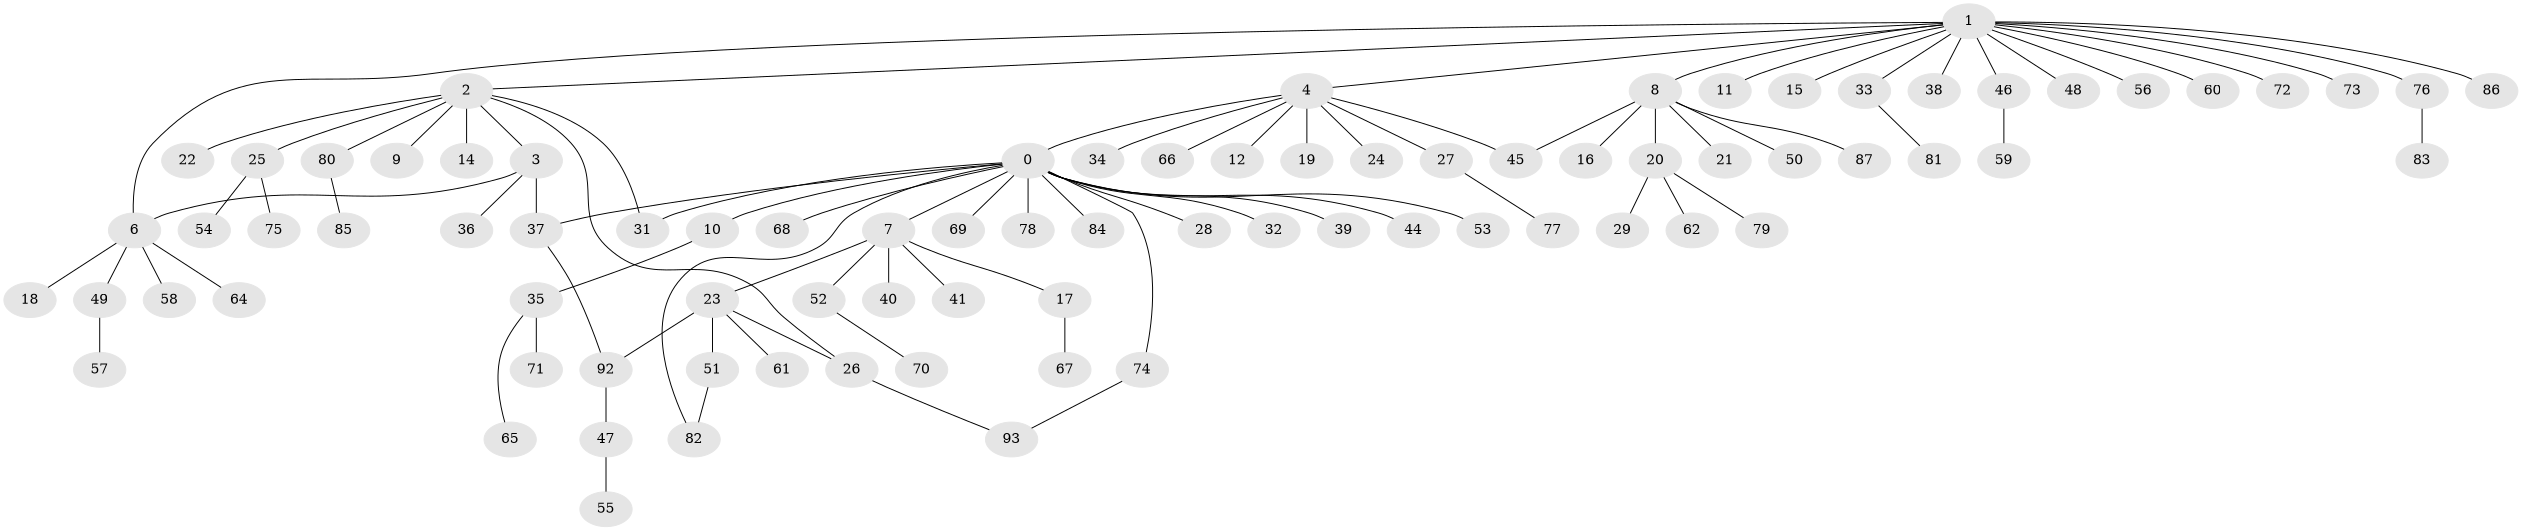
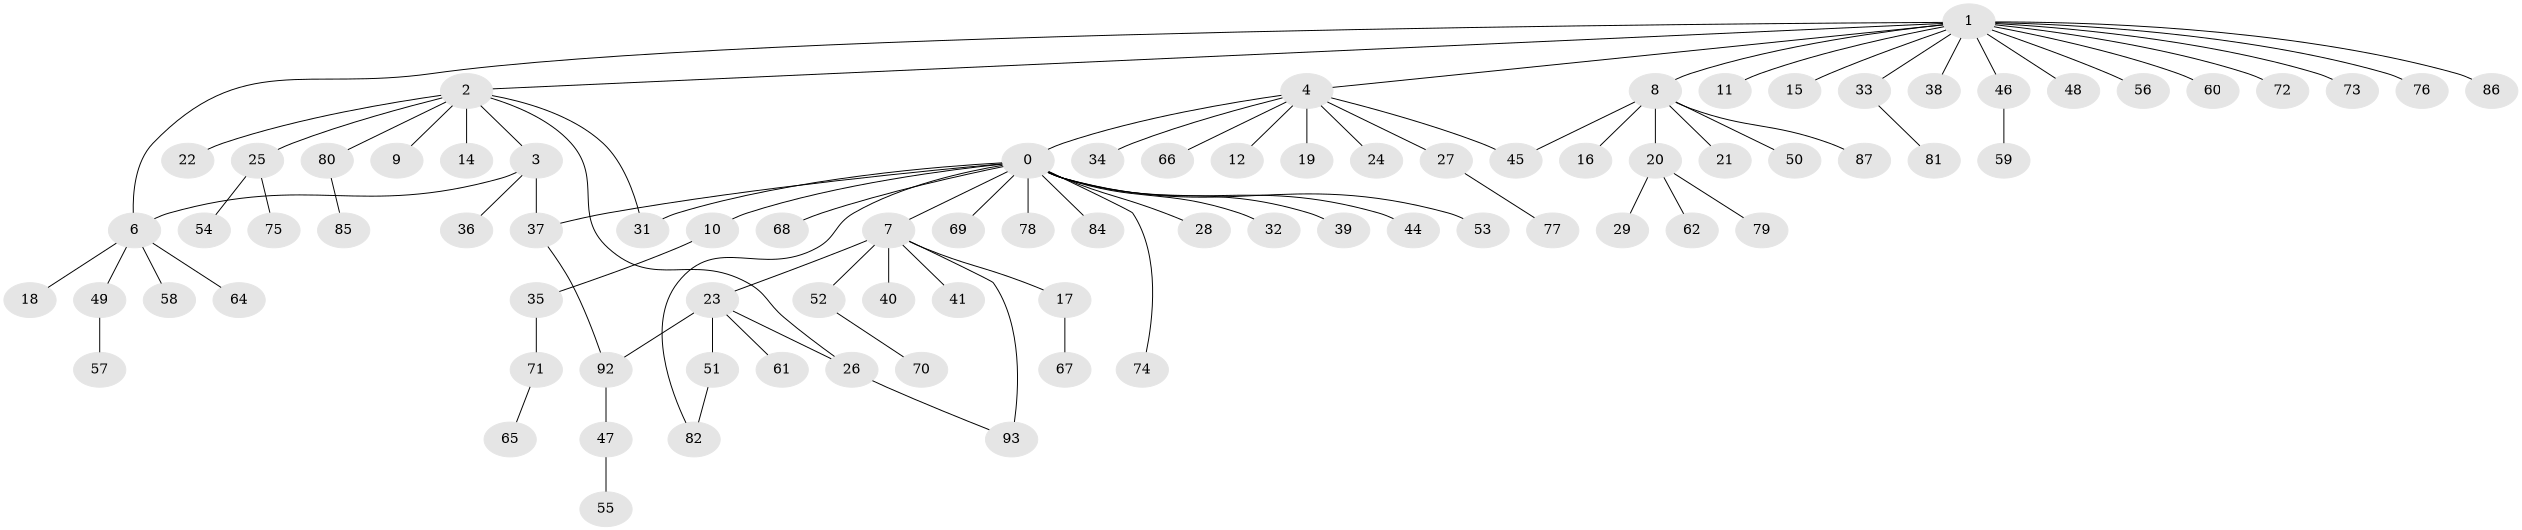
(2422, 161) -> none
(499, 366) -> (523, 404)
(1077, 405) -> (1005, 305)
